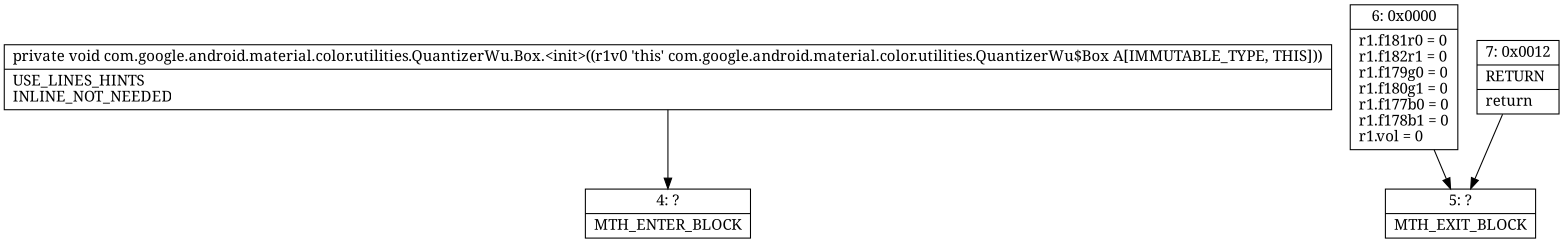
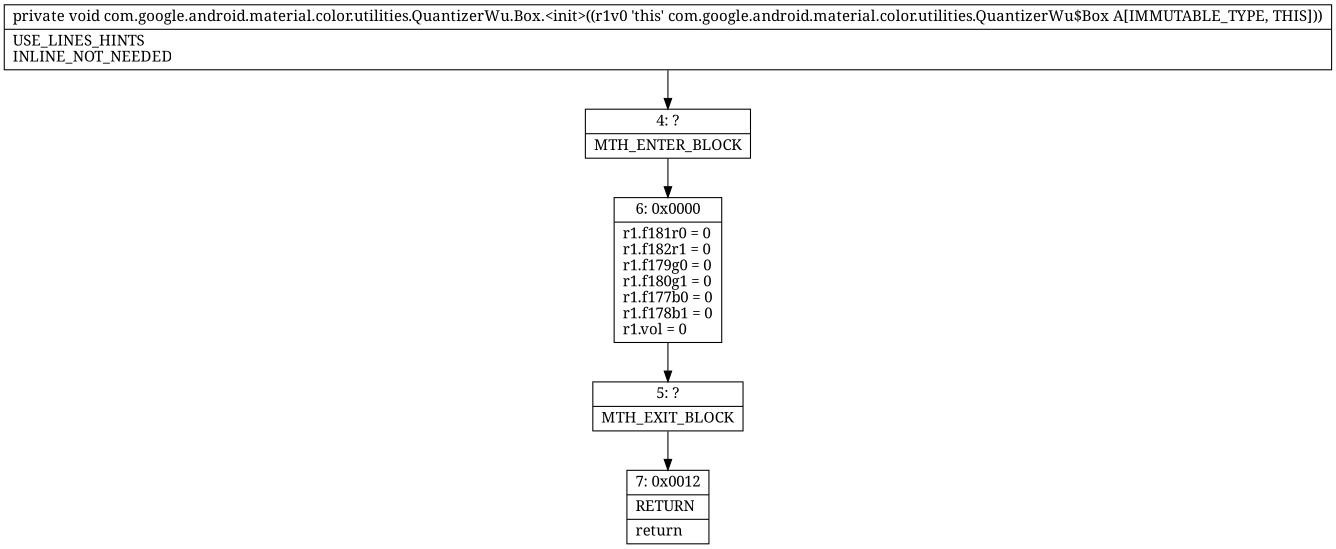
(1489, 146) -> (668, 445)
none -> (668, 173)
